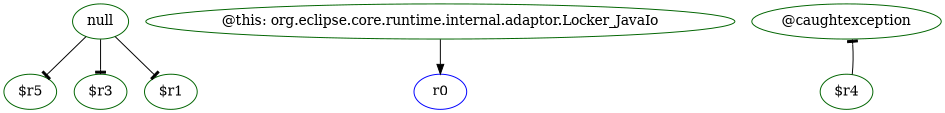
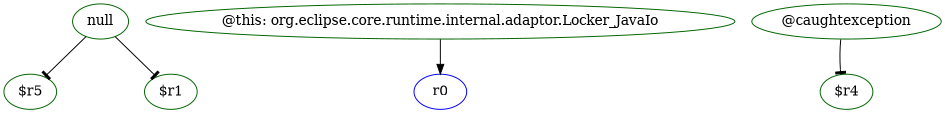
(853, 59) -> (840, 54)
(101, 92) -> none
